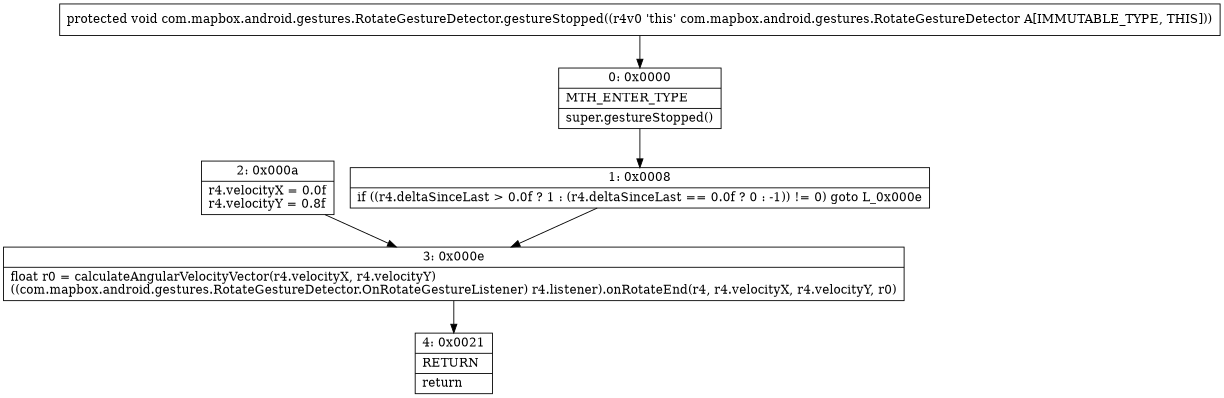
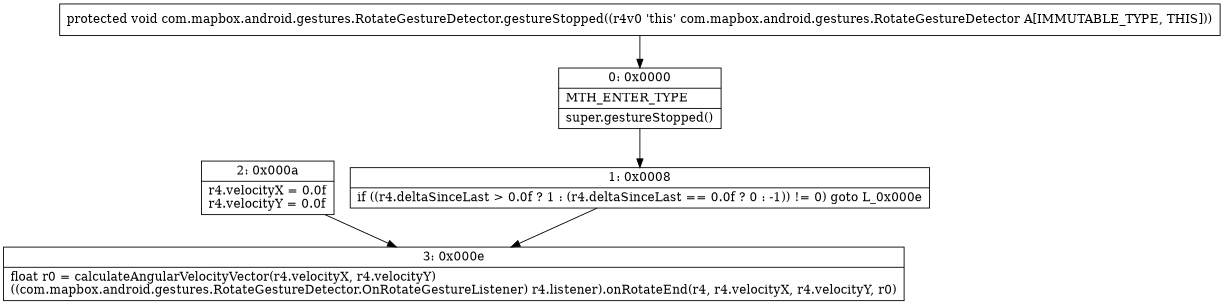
(267, 204) -> (267, 204)
(454, 363) -> none
